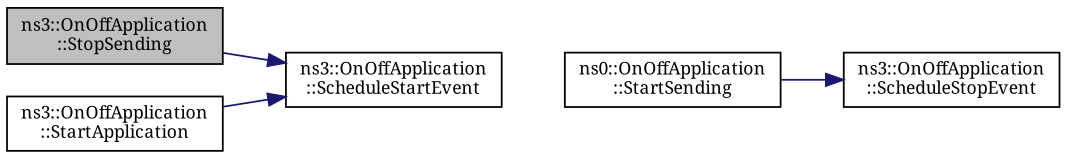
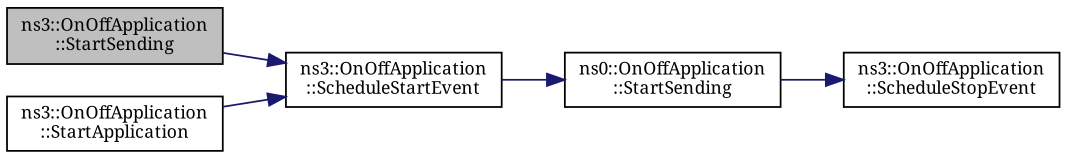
(115, 36) -> (115, 36)
none -> (524, 80)
